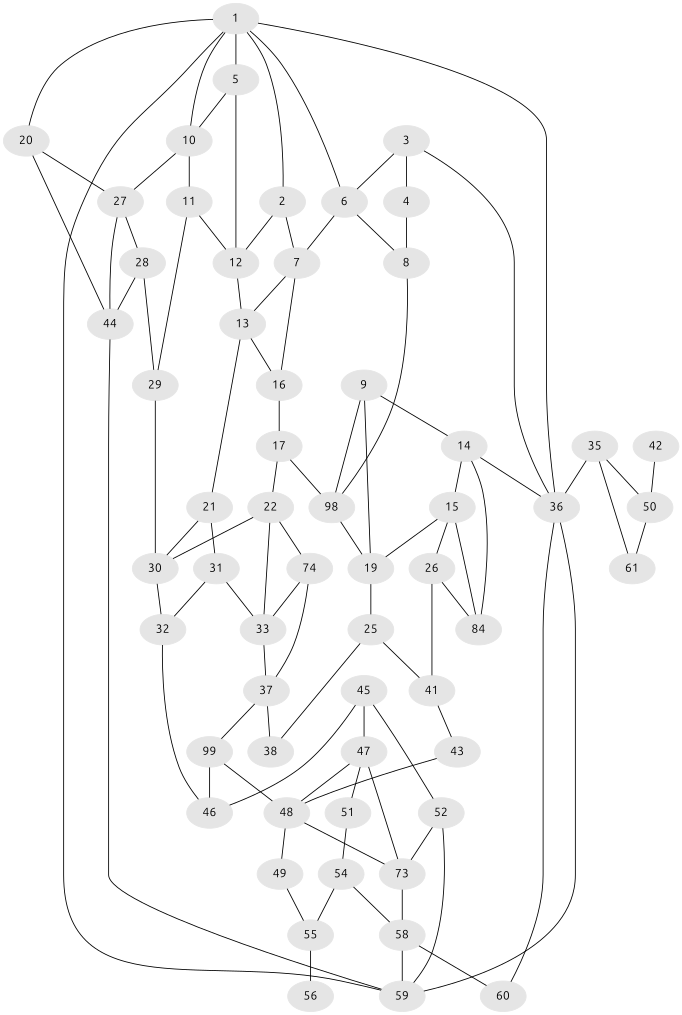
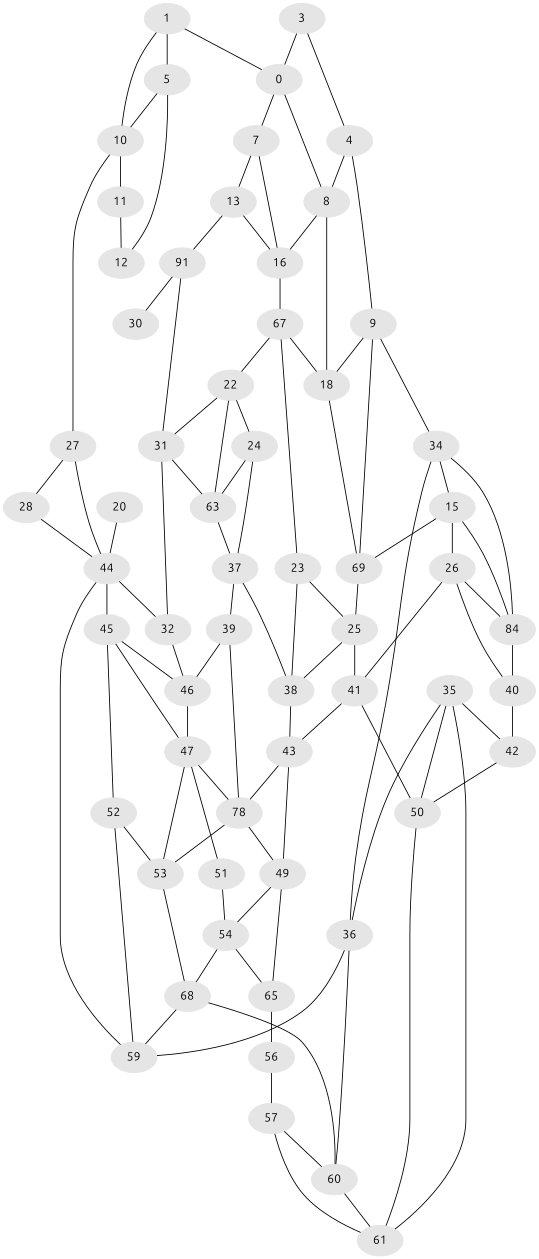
(100, 41) -> none
(547, 155) -> none
(73, 171) -> none
(283, 202) -> none
(345, 202) -> (279, 80)
none -> (363, 232)
none -> (303, 233)
(239, 294) -> none
(514, 306) -> none
(155, 385) -> none
(279, 446) -> (280, 324)
(464, 446) -> (436, 446)
(210, 507) -> (182, 263)
(332, 507) -> (327, 385)
(219, 535) -> (196, 416)
none -> (298, 569)
(310, 569) -> (255, 446)
(371, 569) -> (359, 569)
none -> (107, 599)
(159, 599) -> (137, 599)
(64, 613) -> none
(263, 630) -> (213, 507)
none -> (513, 691)
none -> (188, 721)
none -> (290, 721)
none -> (481, 721)
(210, 752) -> (229, 630)
none -> (386, 752)
none -> (286, 813)
(287, 813) -> (239, 813)
(402, 874) -> (160, 874)
none -> (254, 905)
(311, 935) -> (272, 996)
(402, 935) -> (188, 996)
none -> (272, 1118)
none -> (357, 1210)
